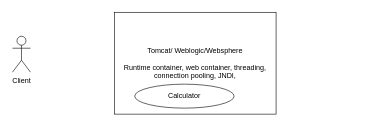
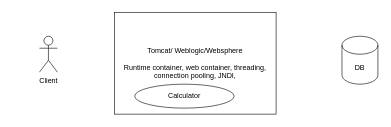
(21, 54) -> (48, 54)
none -> (360, 60)
